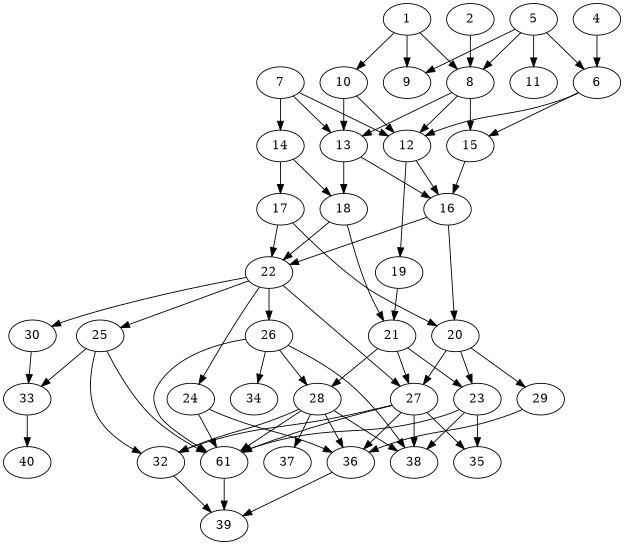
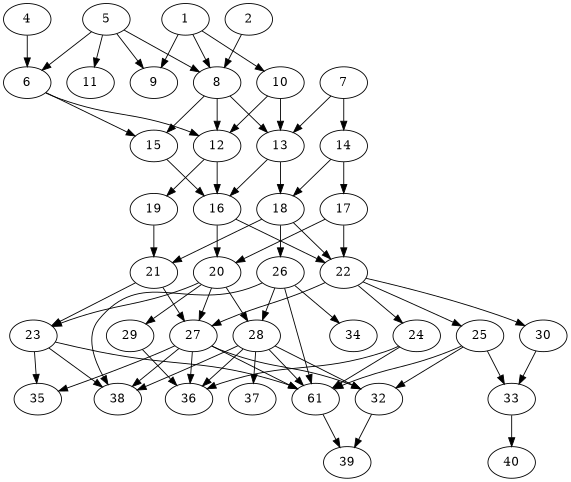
(338, 111) -> none
(269, 300) -> (280, 235)
(358, 365) -> (235, 300)
(292, 492) -> none
